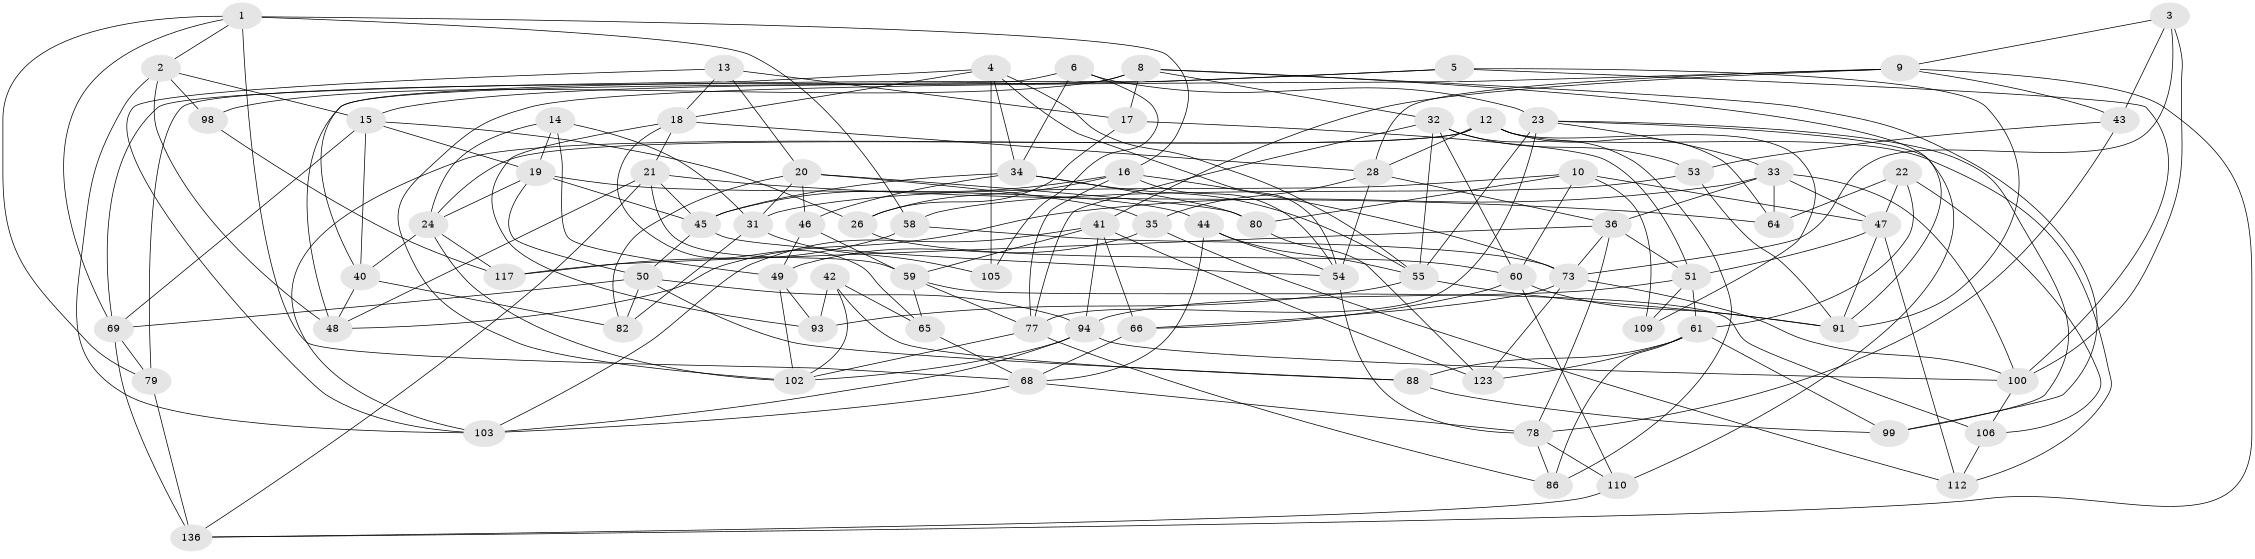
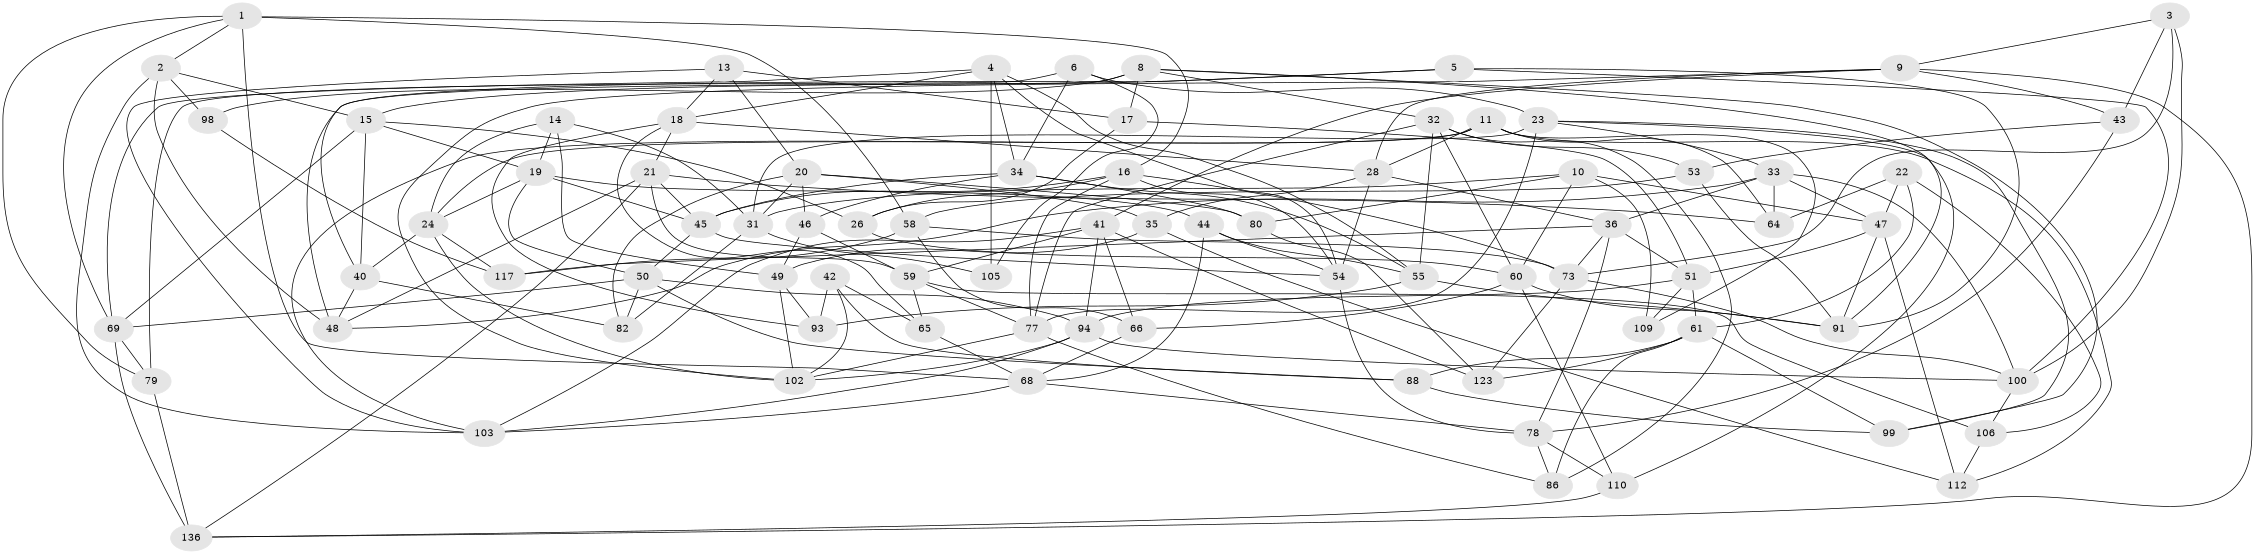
(1486, 120) -> (1486, 120)
(1471, 209) -> (1120, 135)
(1426, 308) -> (954, 282)
